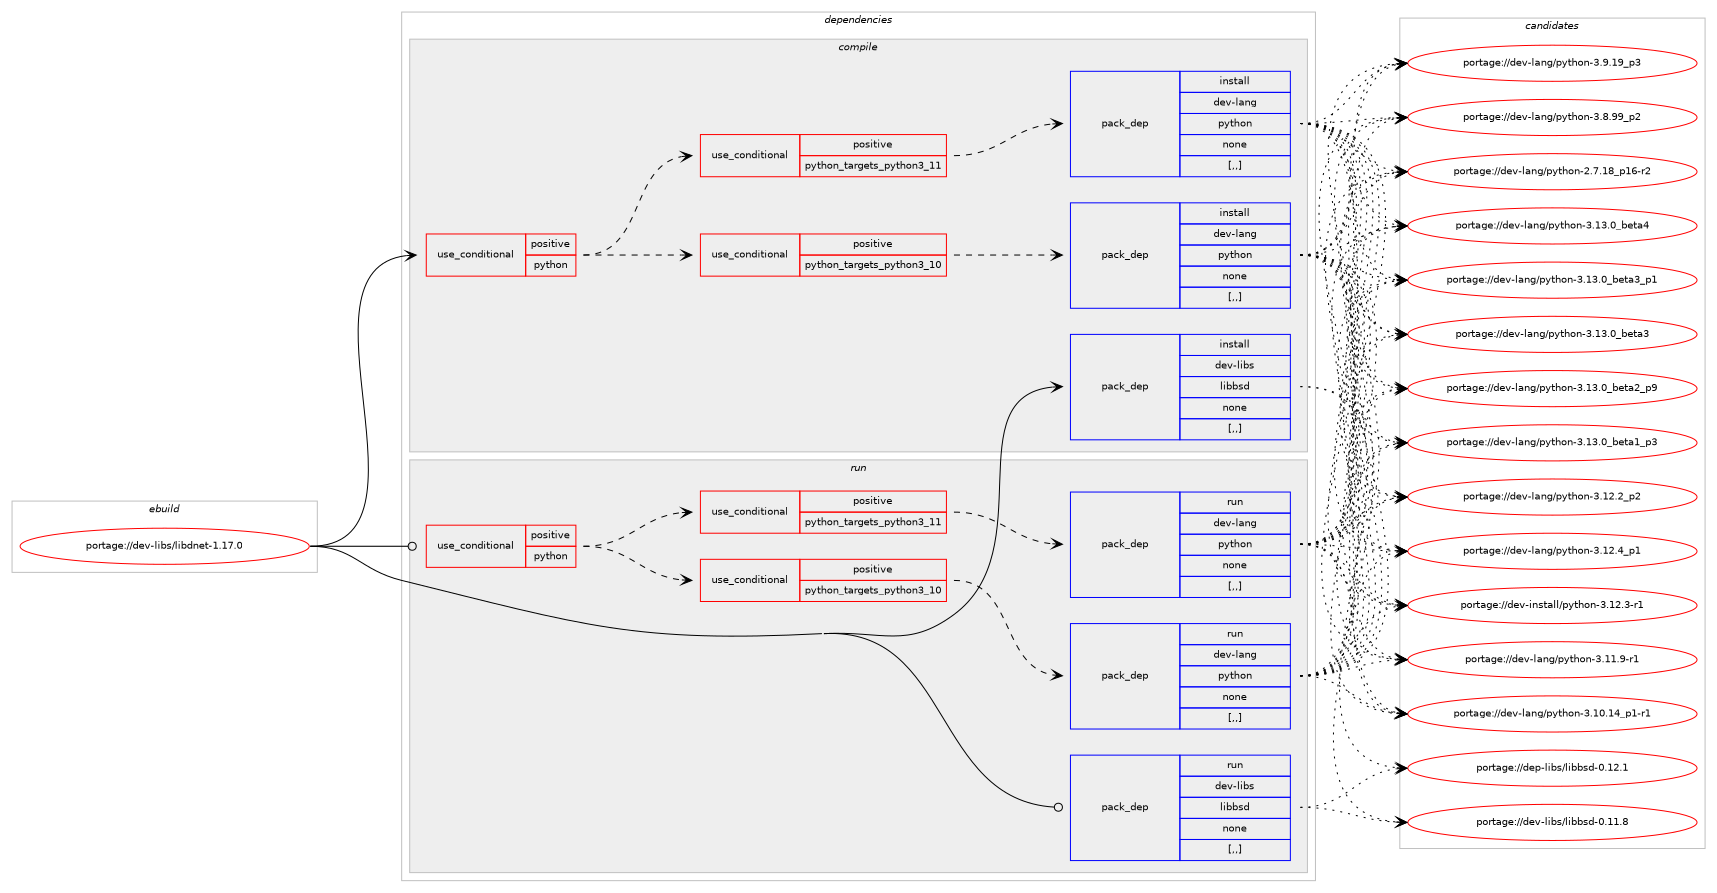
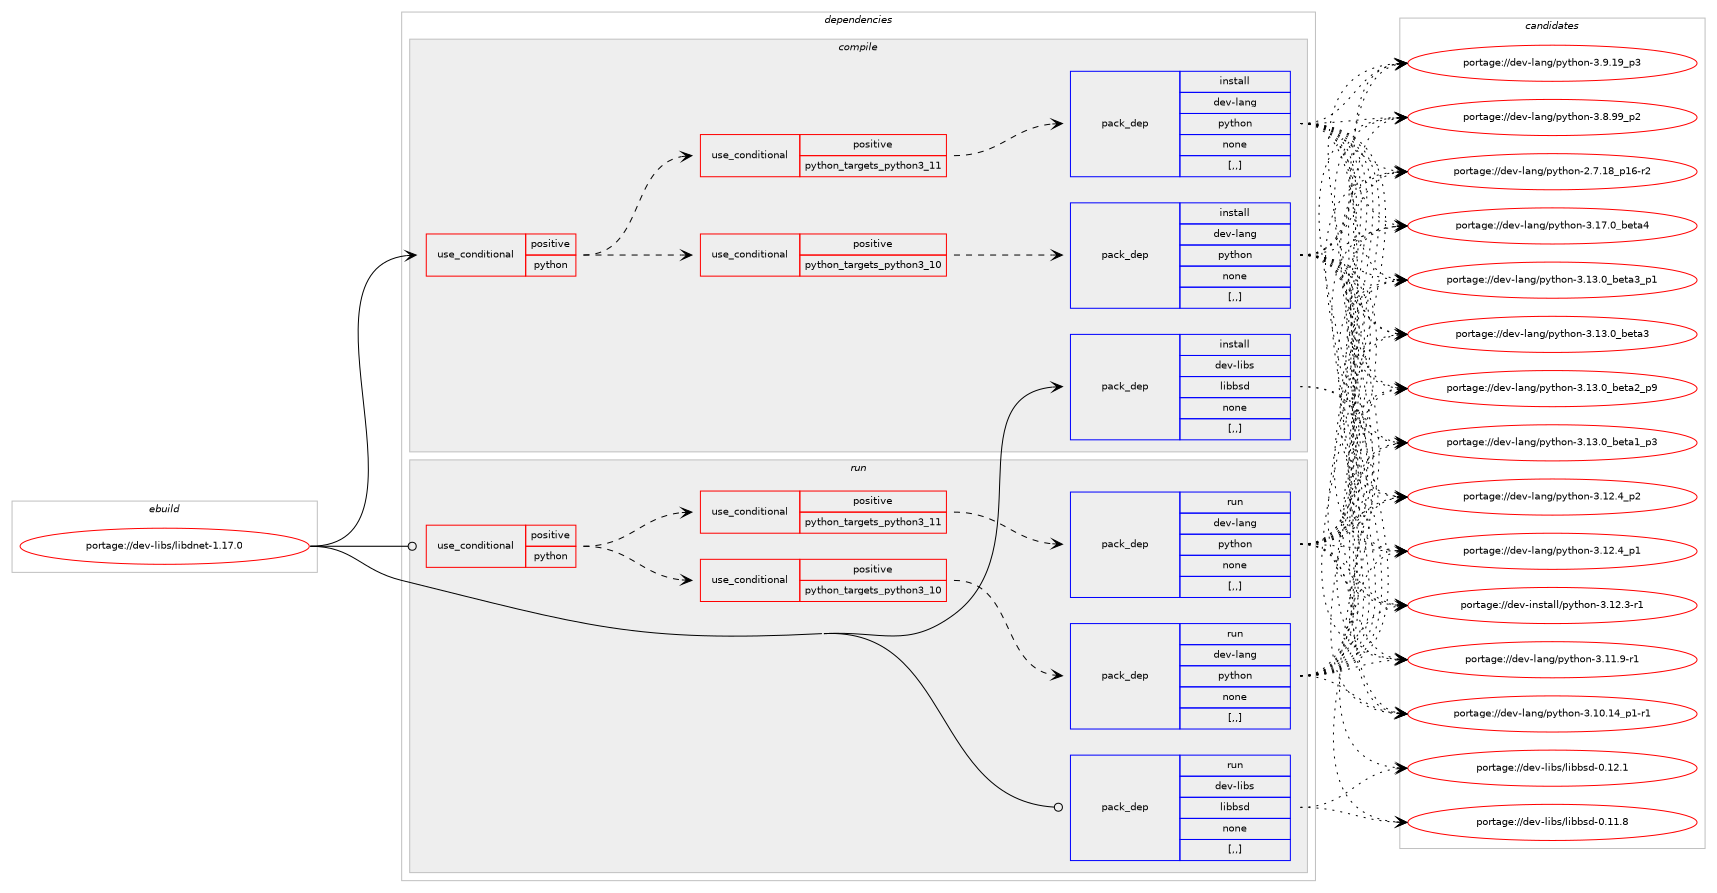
(1552, 226) -> (1552, 226)
(1552, 497) -> (1552, 497)
(1552, 768) -> (1552, 768)
